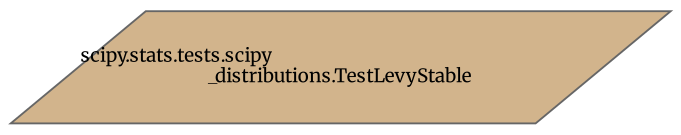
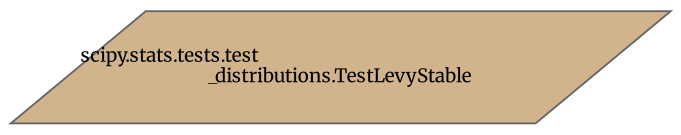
(341, 67) -> (341, 67)
